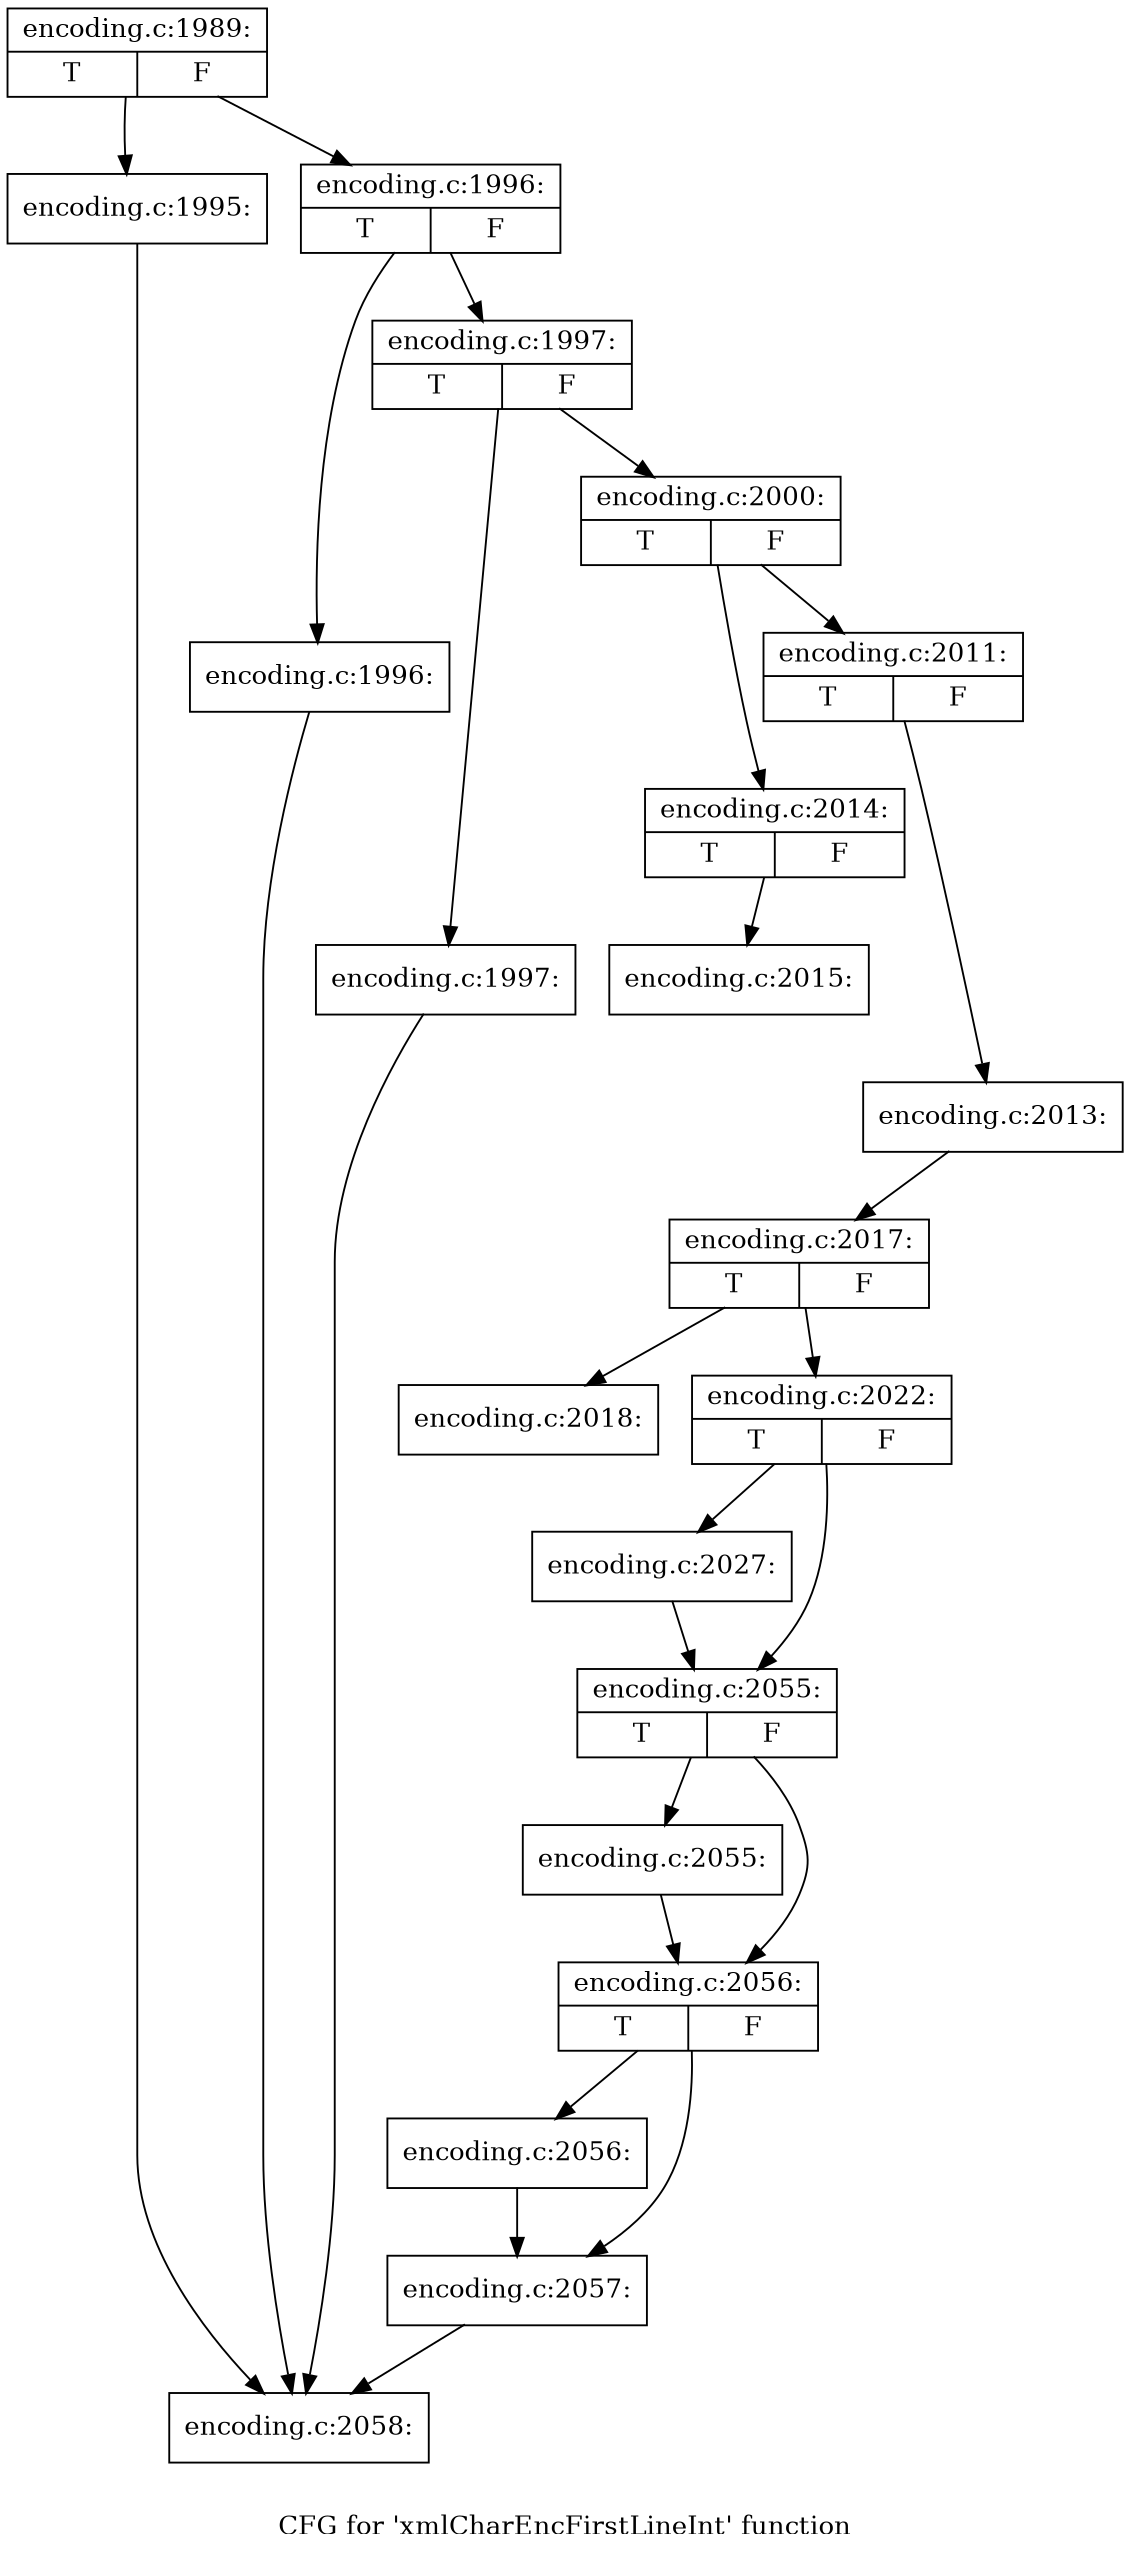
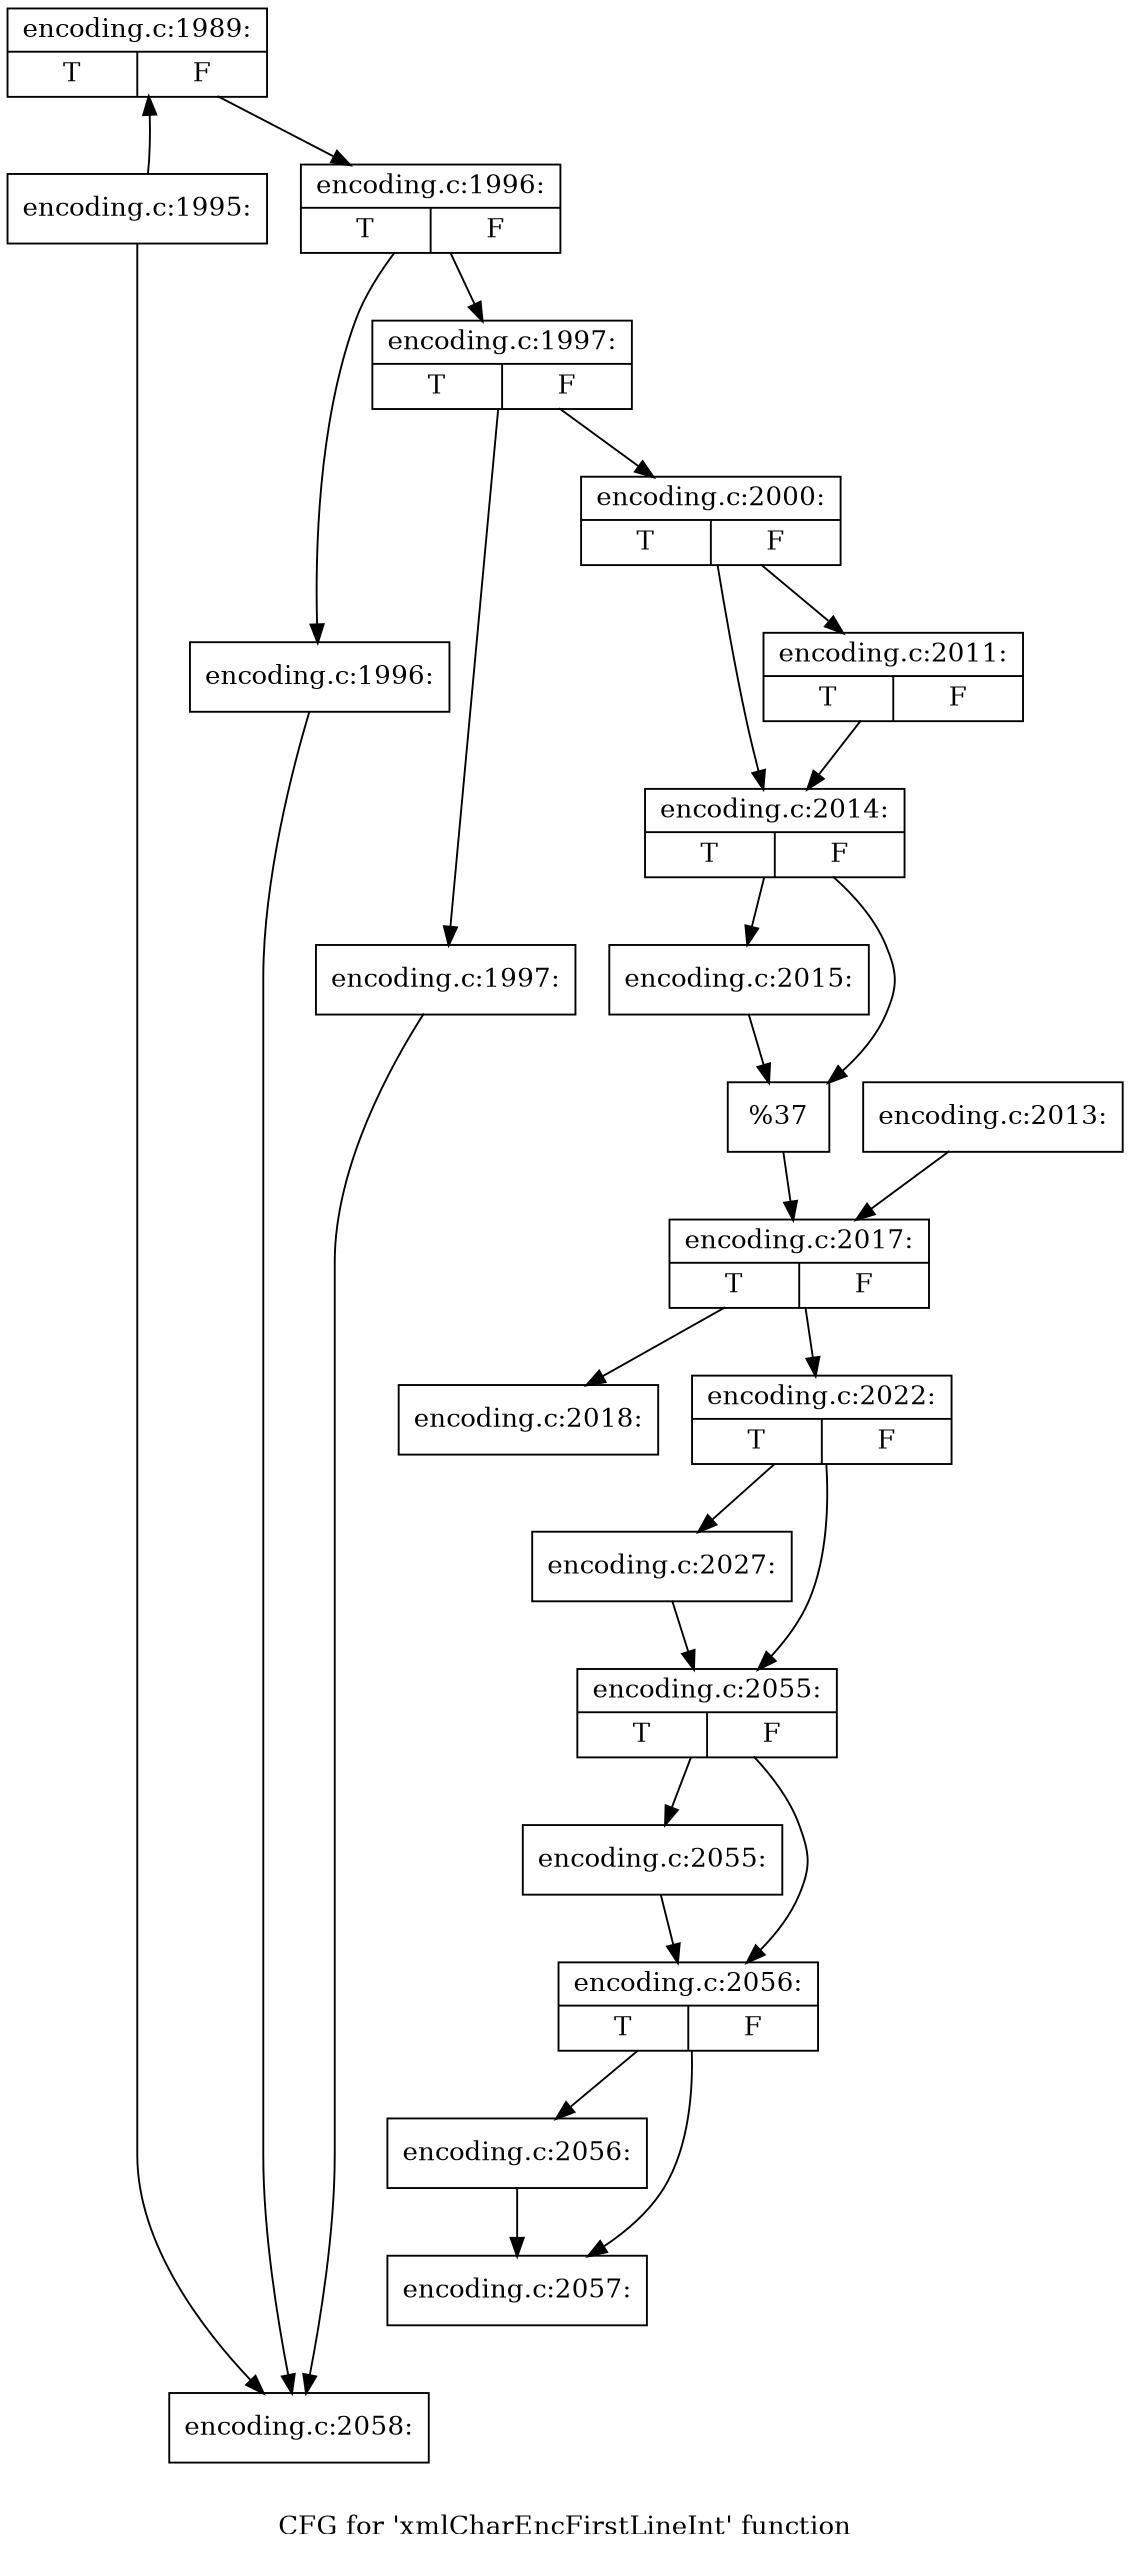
(125, 126) -> (150, 145)
(945, 892) -> (840, 747)
none -> (779, 1117)
(417, 2354) -> none
